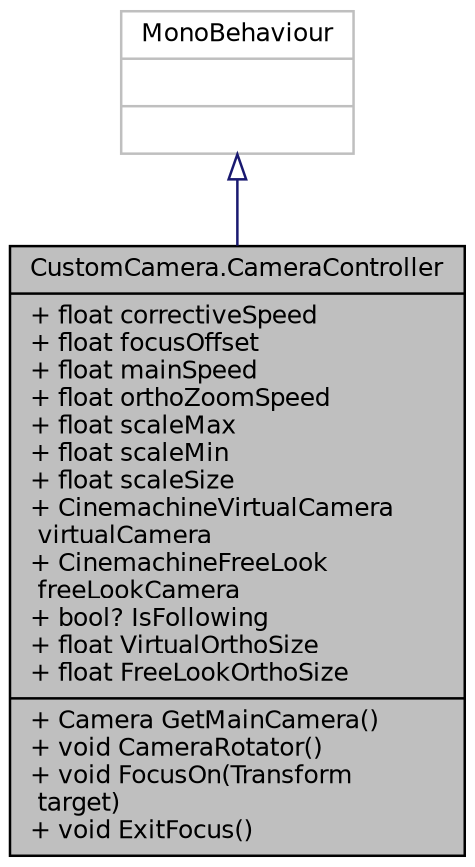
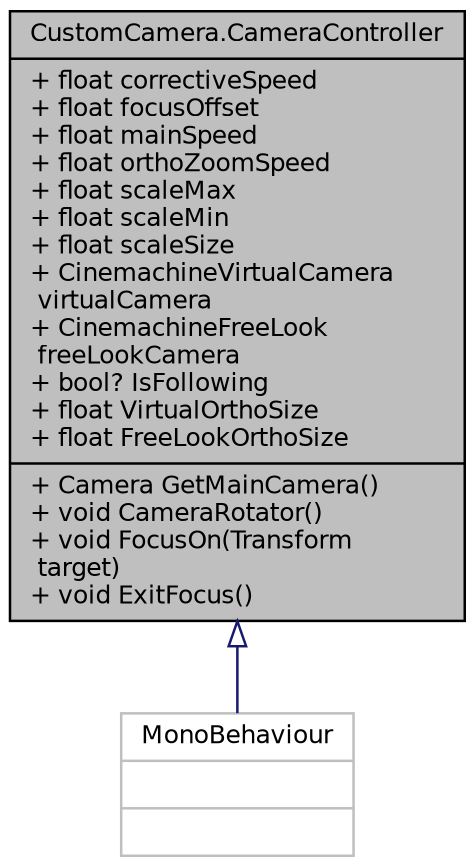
(237, 213) -> (237, 680)
